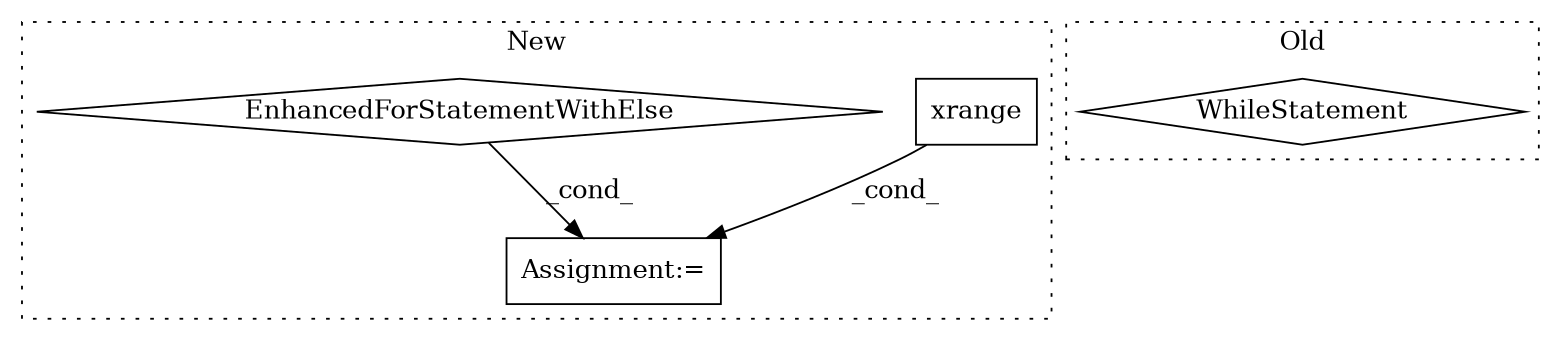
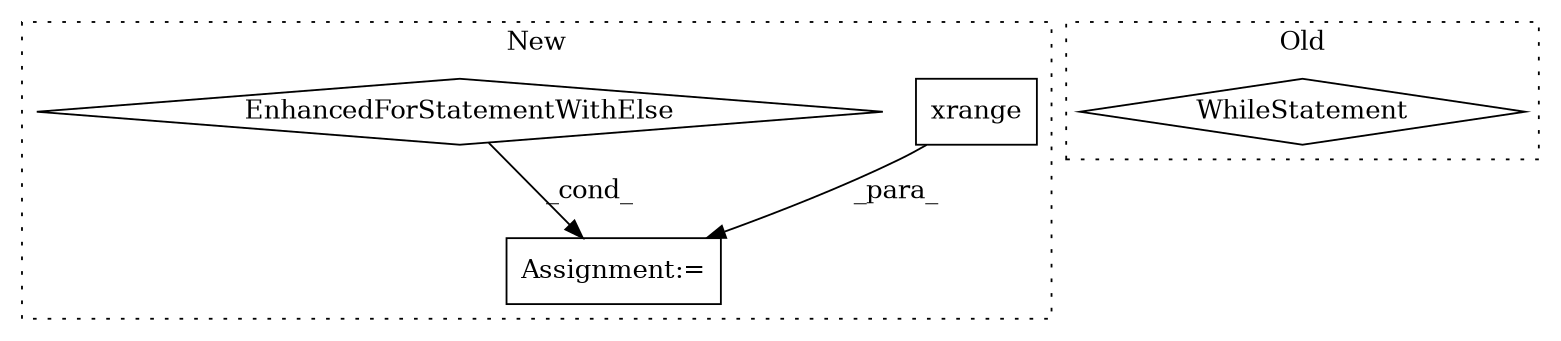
(896, 191) -> (896, 191)
